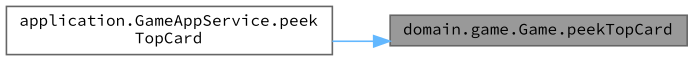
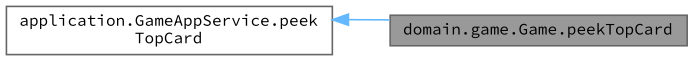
(353, 41) -> (369, 20)
